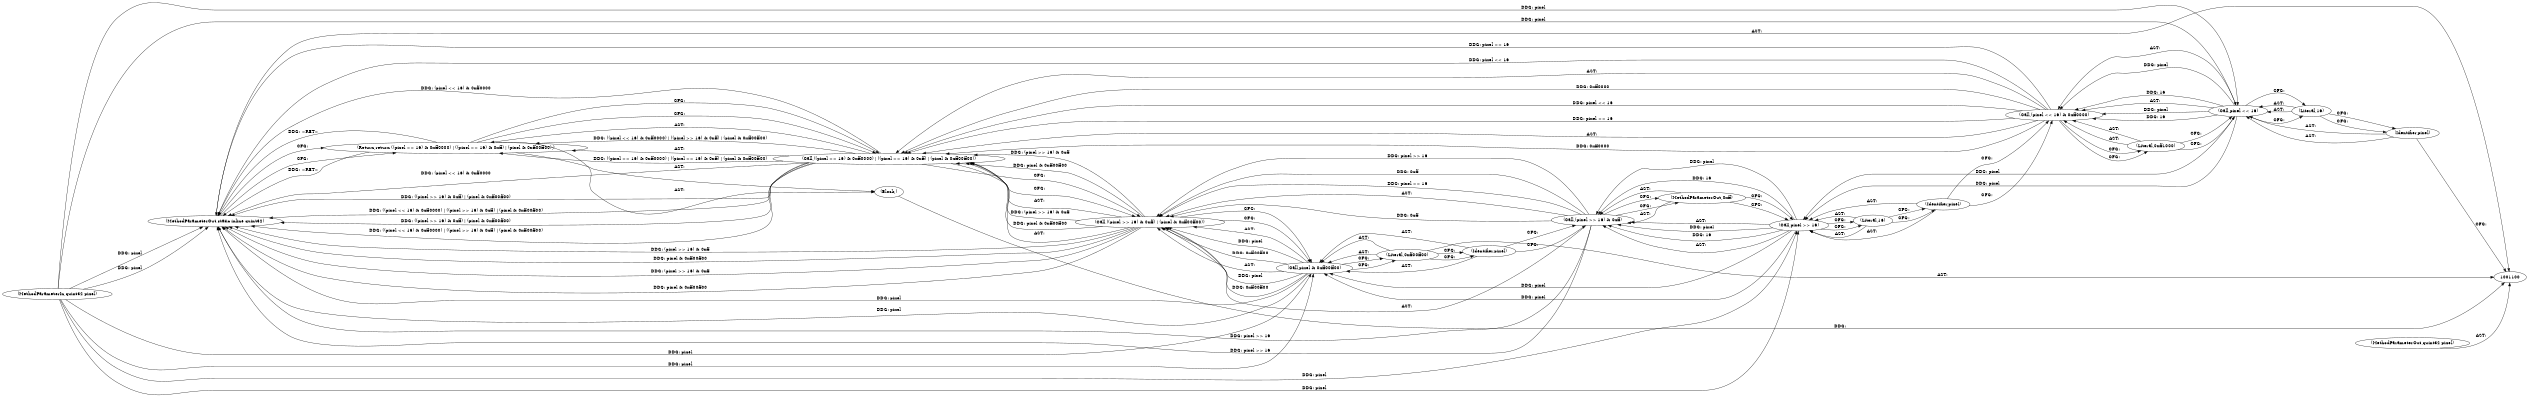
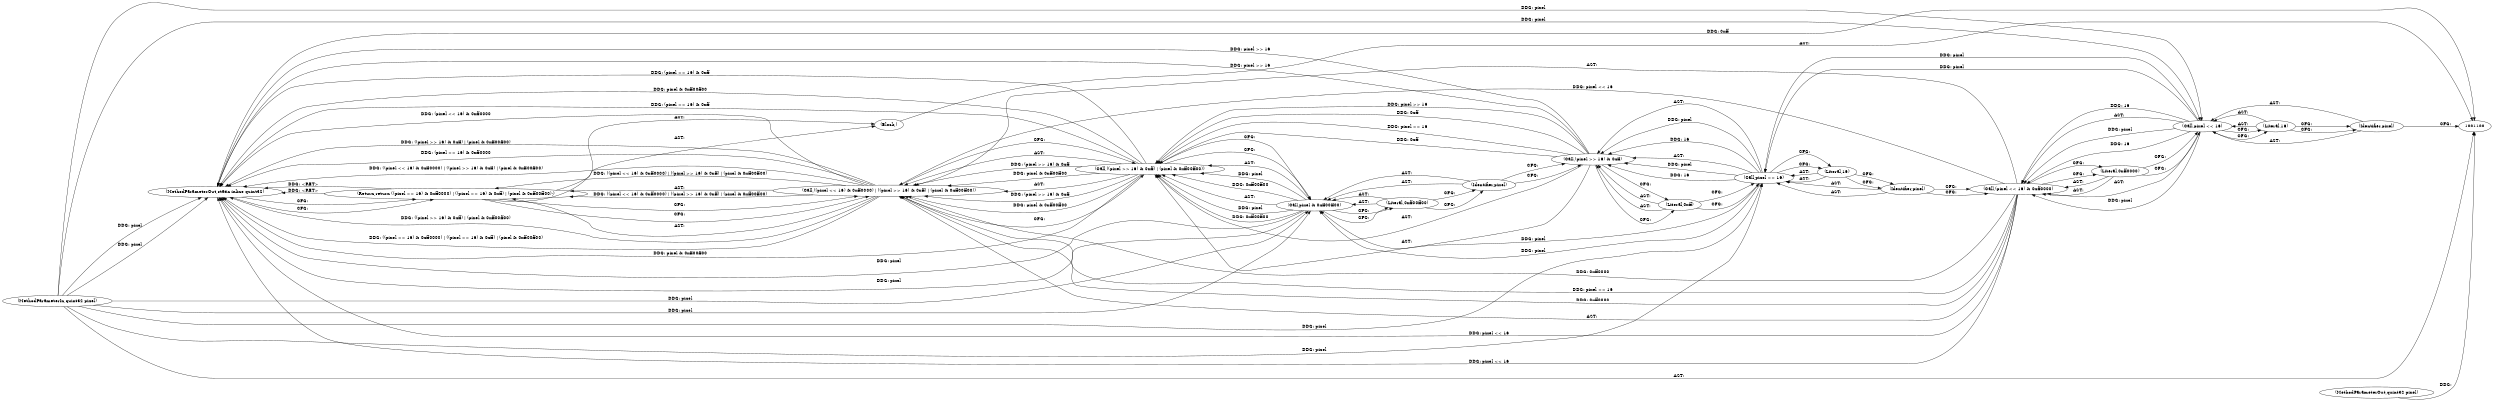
(1758, 31) -> (1718, 31)
(2156, 146) -> (2120, 171)
(1702, 198) -> (1680, 205)
(1957, 277) -> (1346, 378)
(1841, 326) -> (1805, 43)
(2482, 336) -> (2446, 385)
